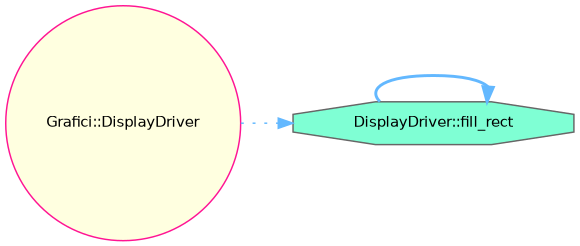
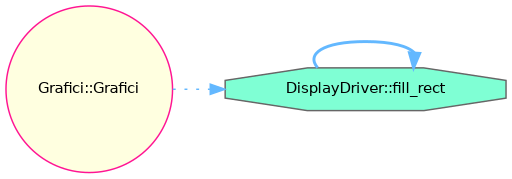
(123, 123) -> (89, 89)
